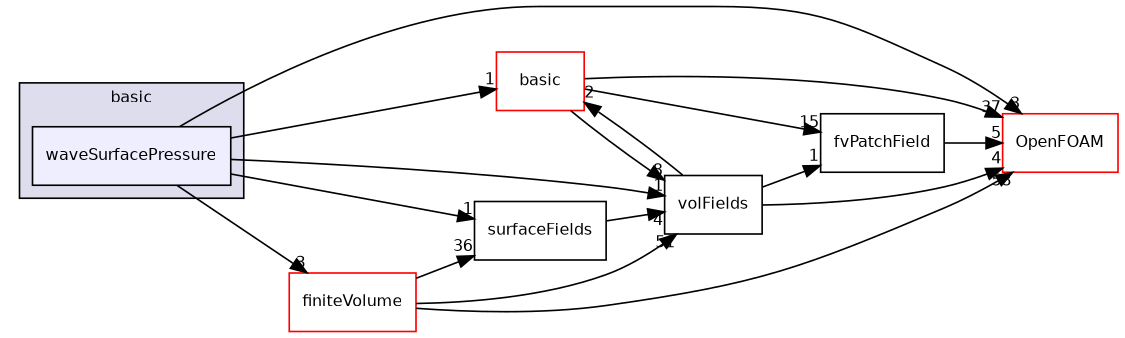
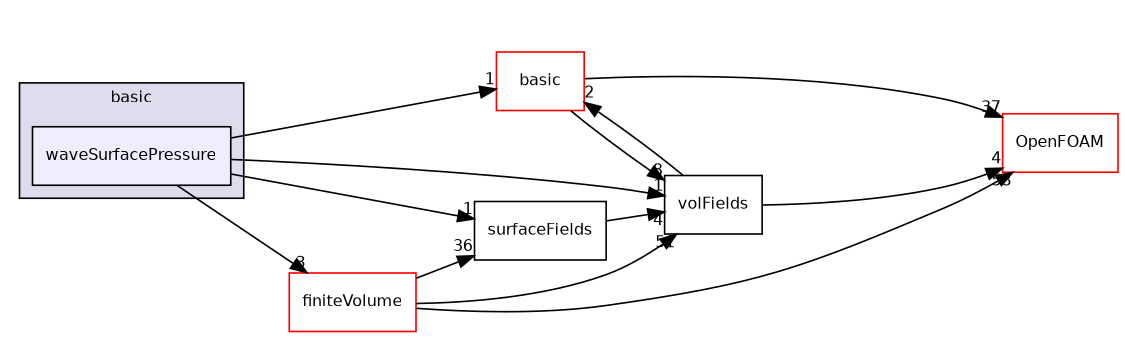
(592, 6) -> none
(882, 143) -> none
